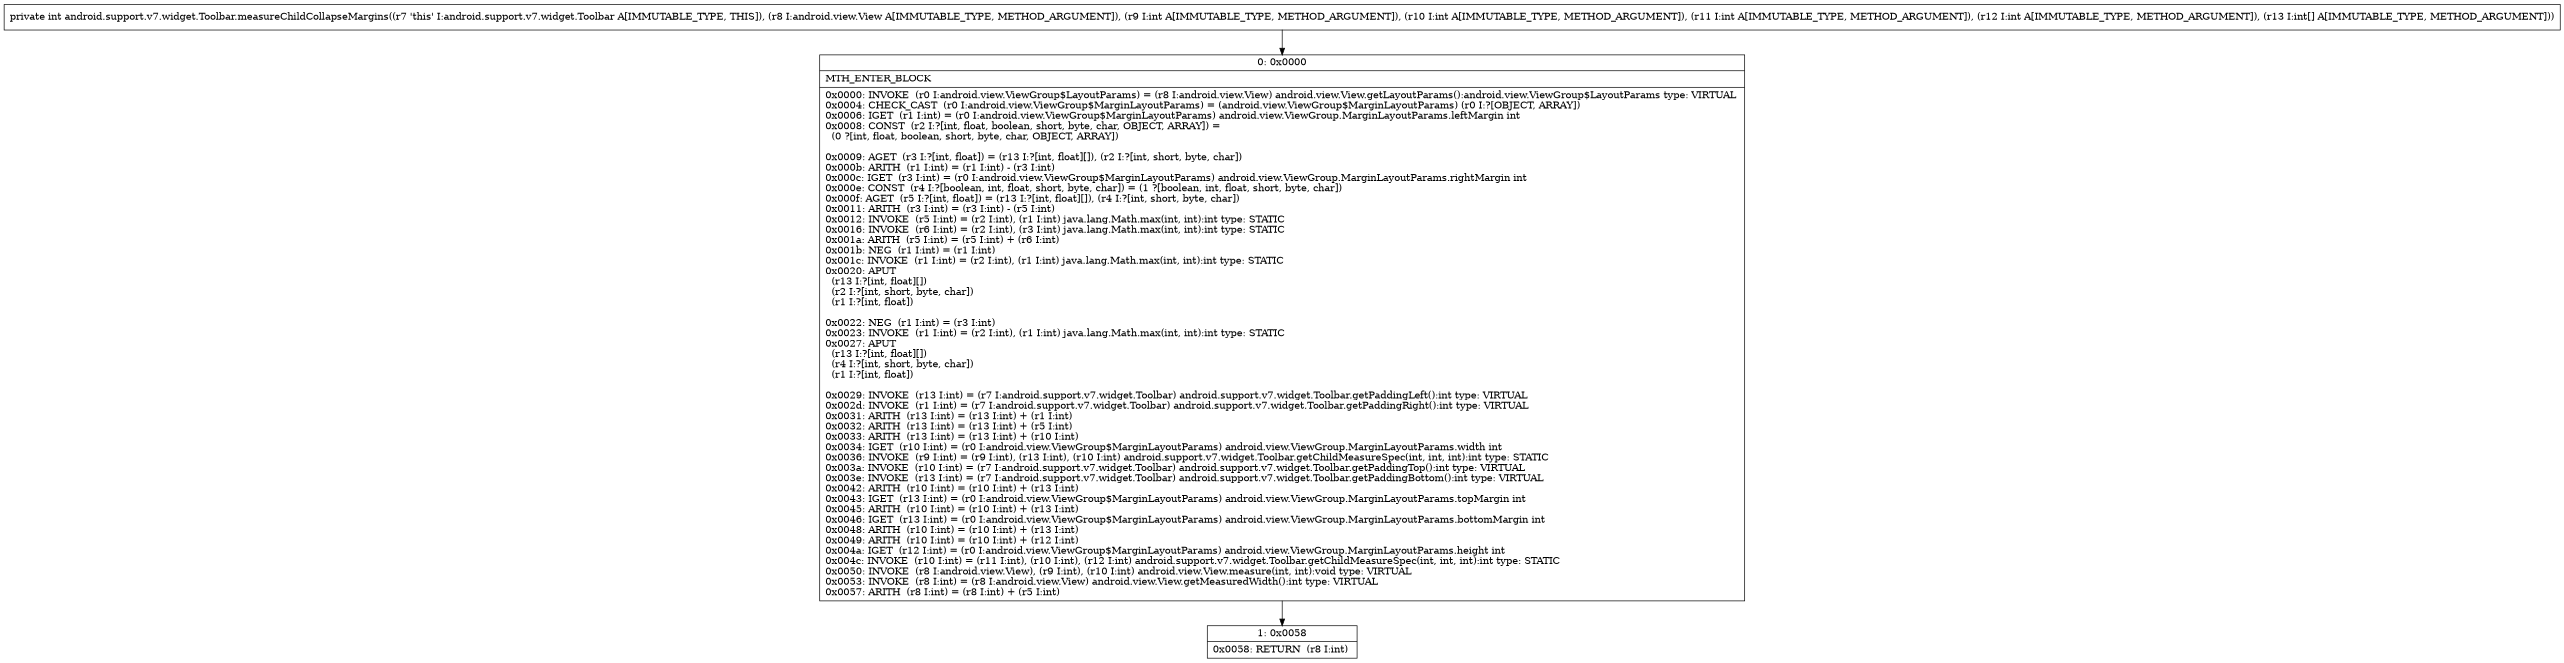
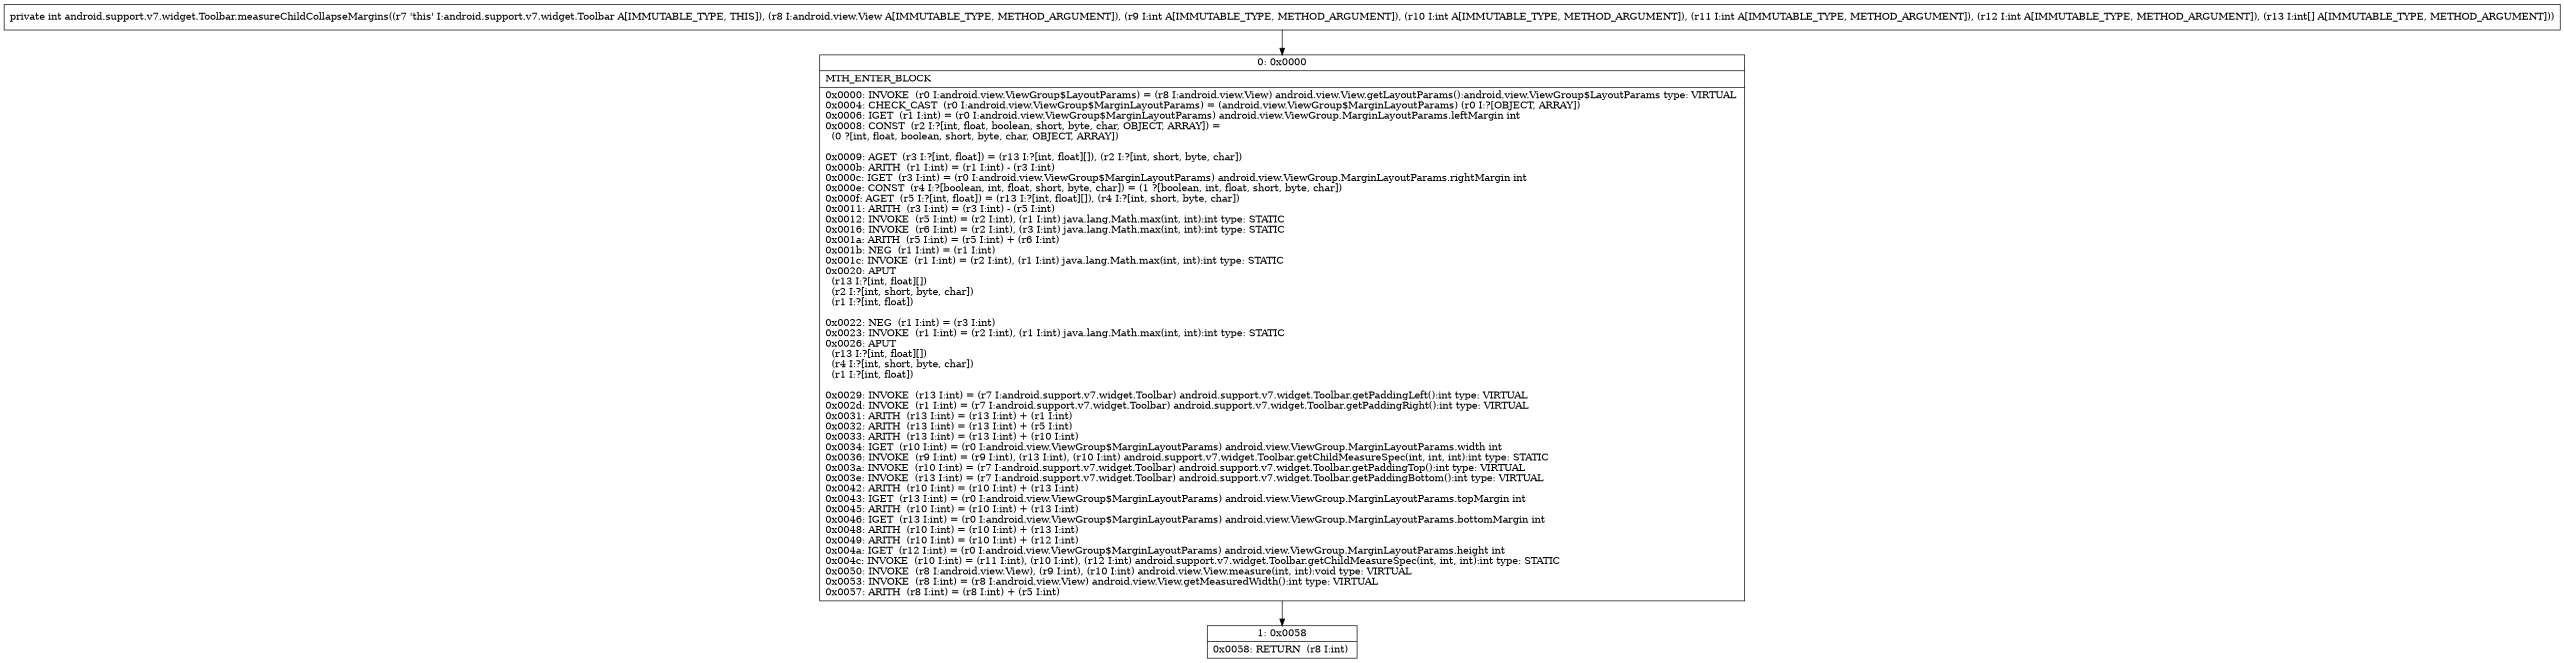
(864, 344) -> (864, 344)
